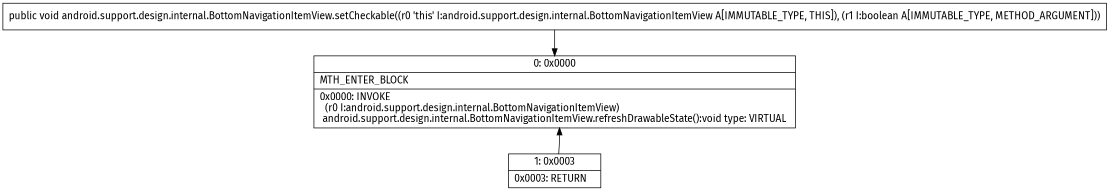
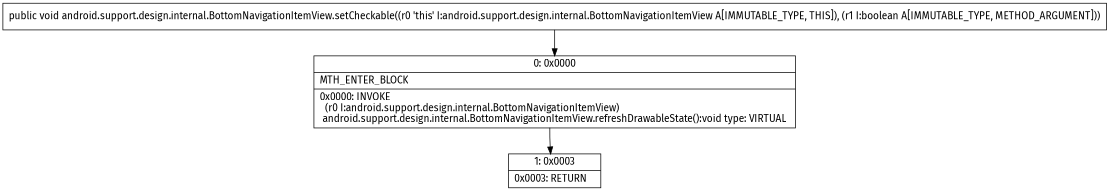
(559, 145) -> (550, 137)
